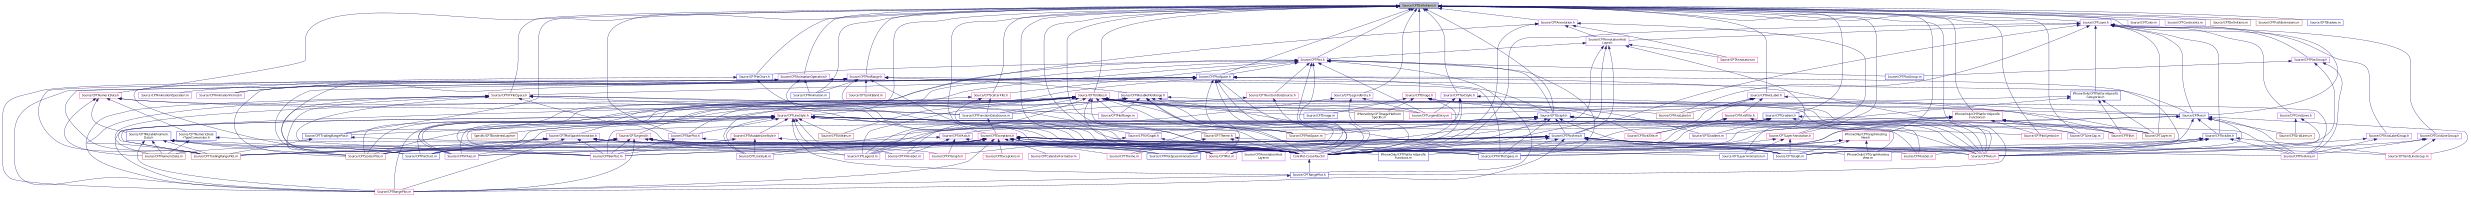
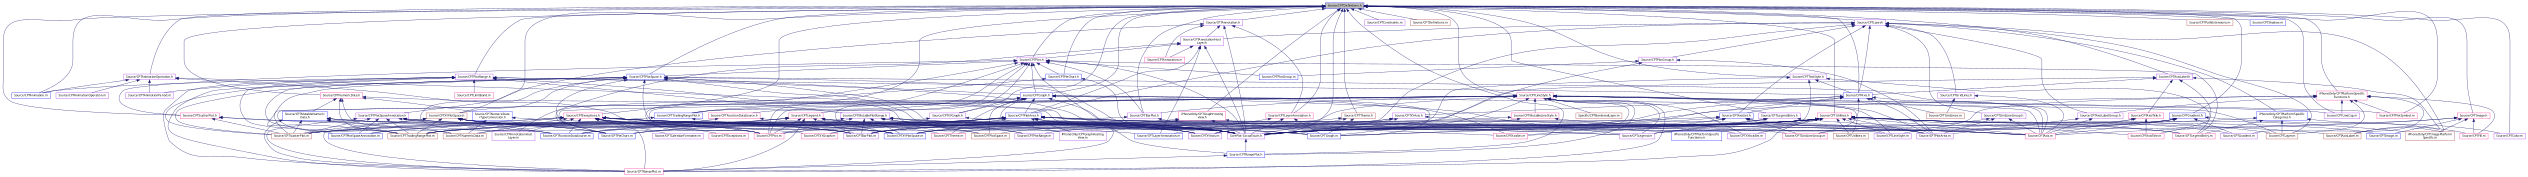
(2110, 116) -> (2424, 125)
(1360, 122) -> (2224, 102)
(993, 127) -> (574, 127)
